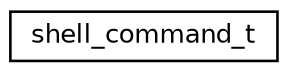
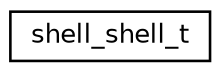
(144, 36) -> (110, 36)
